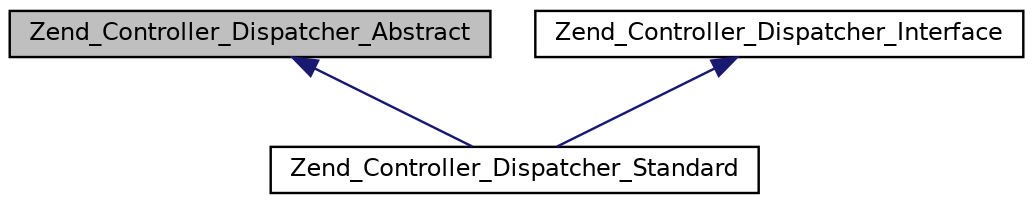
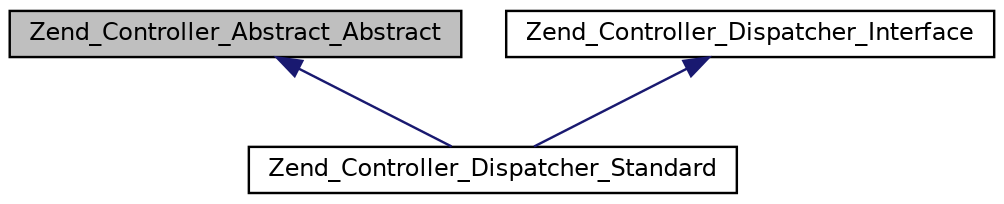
(250, 34) -> (235, 34)
